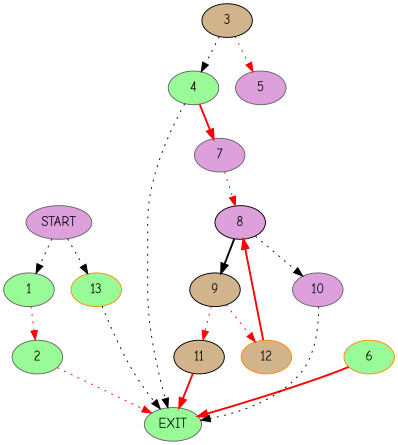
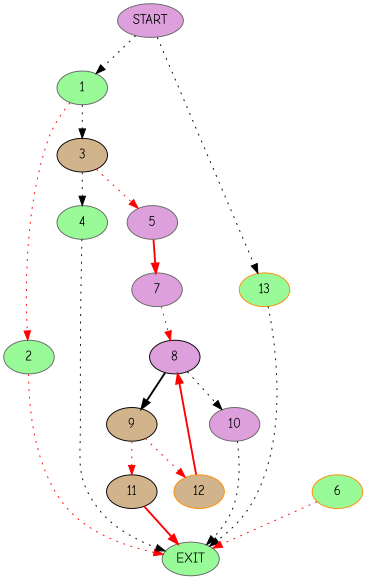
none -> (82, 117)
(205, 117) -> (154, 252)
(296, 386) -> (269, 523)
